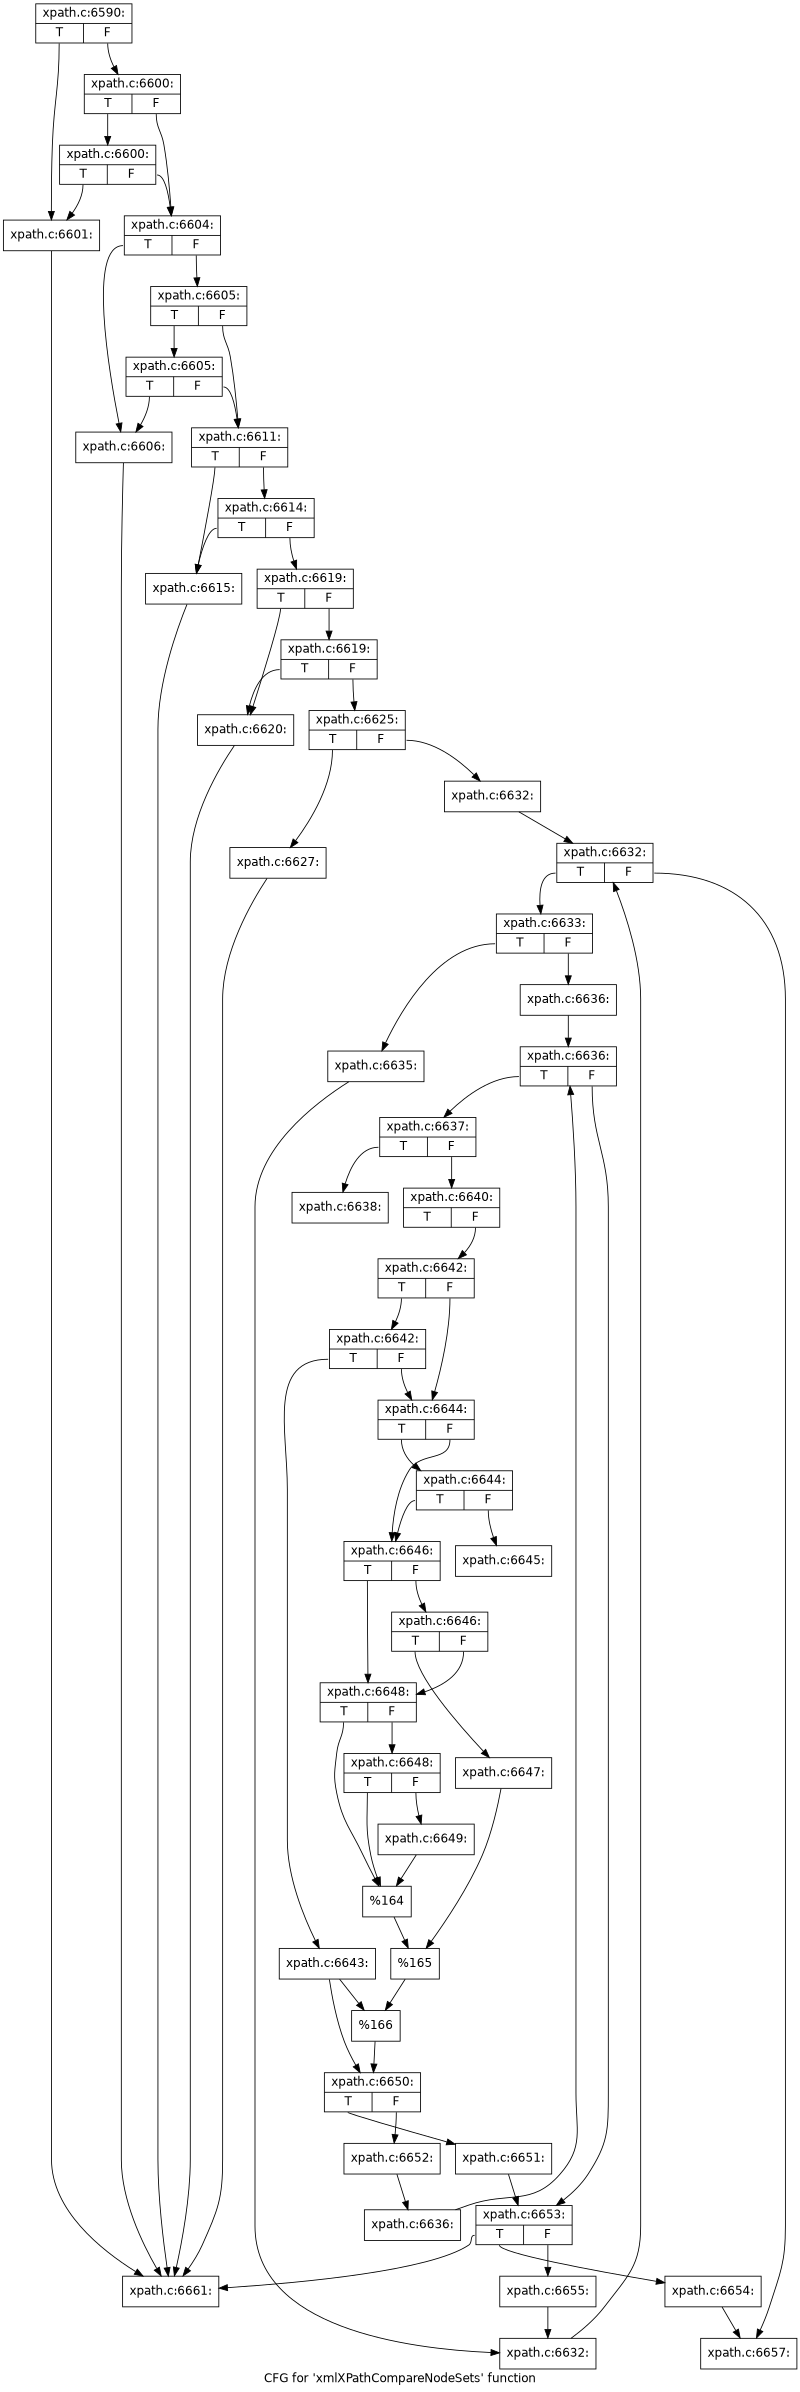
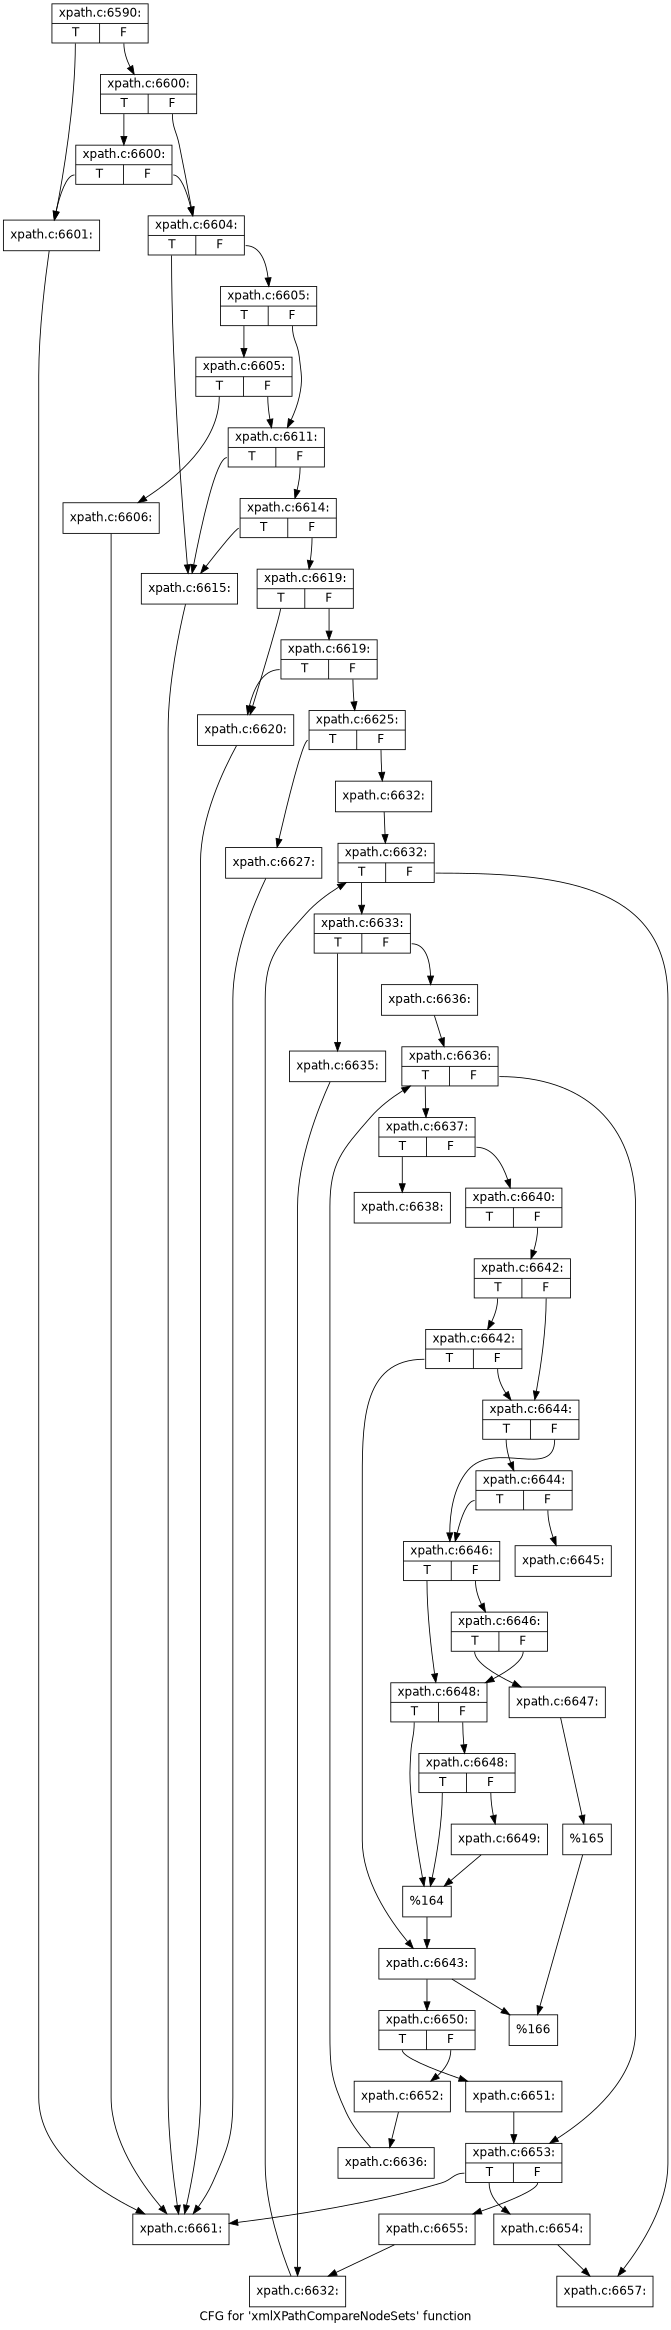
(105, 331) -> (176, 410)
(399, 1929) -> (427, 1928)
(374, 2053) -> none
